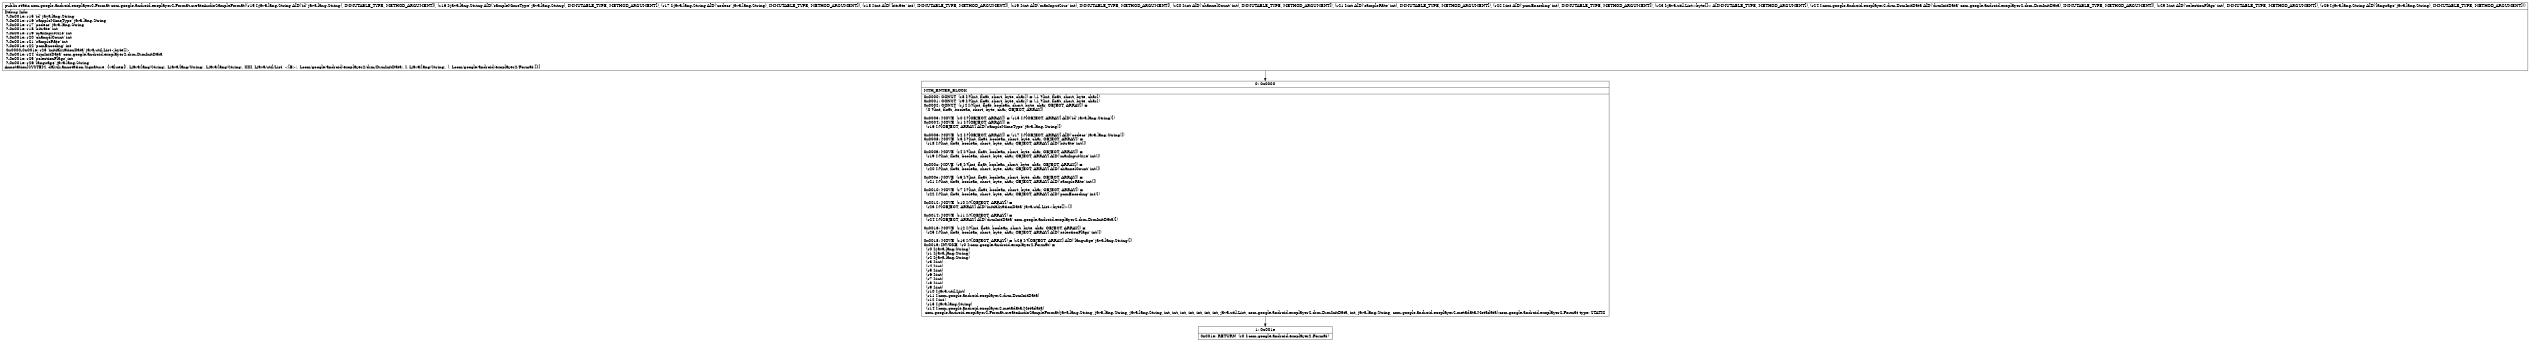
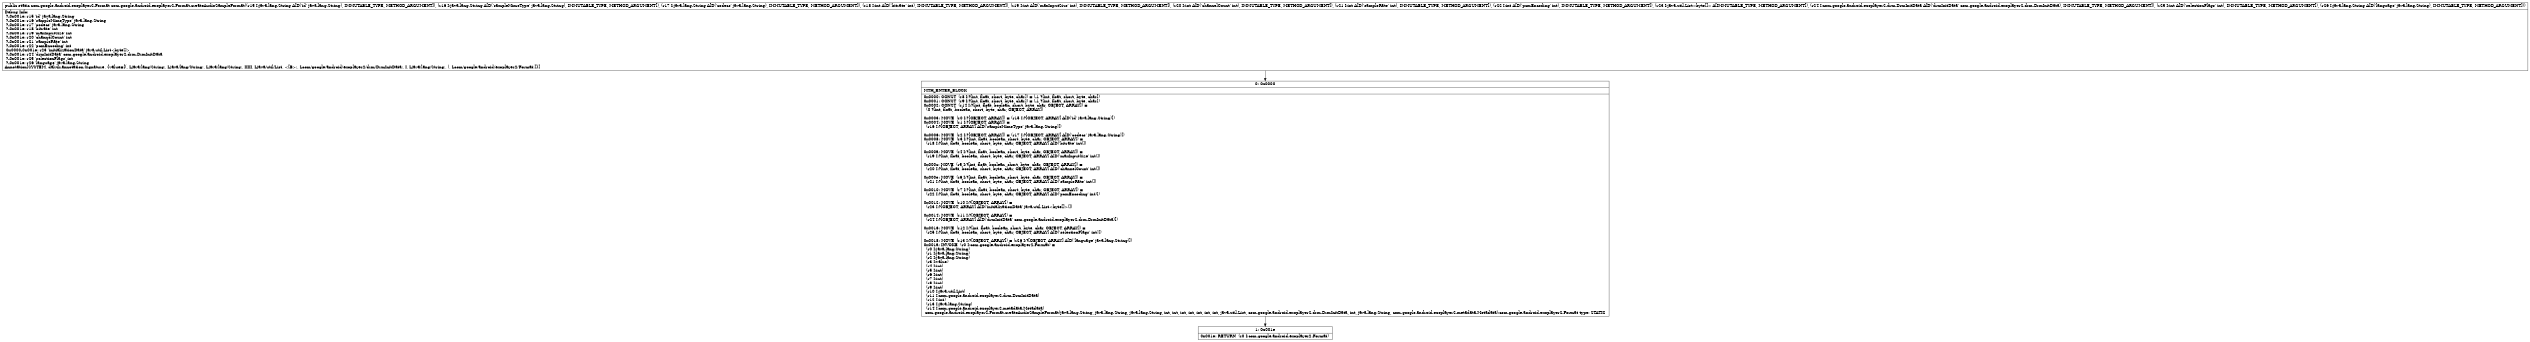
(934, 262) -> (936, 262)
